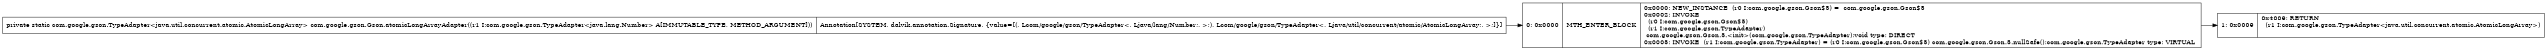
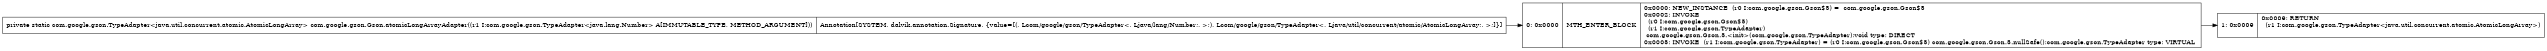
(2292, 18) -> (2292, 18)
